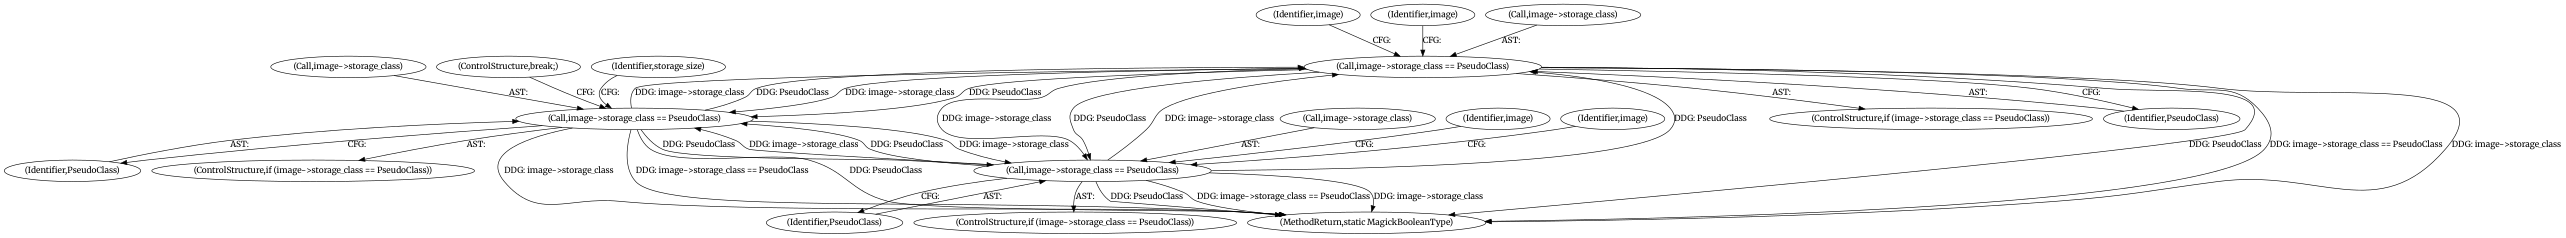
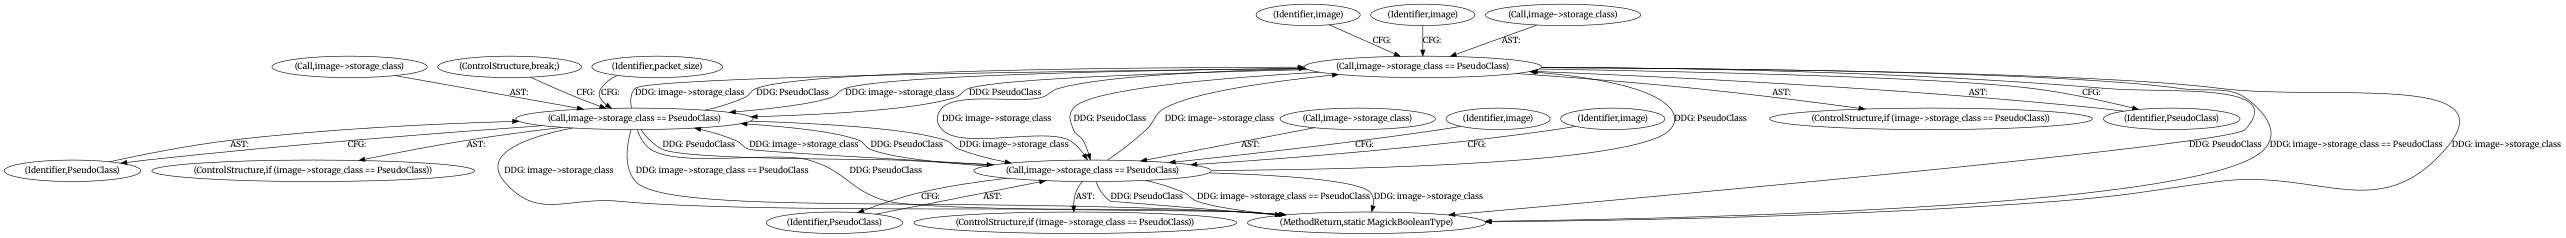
(658, 67) -> (657, 67)
